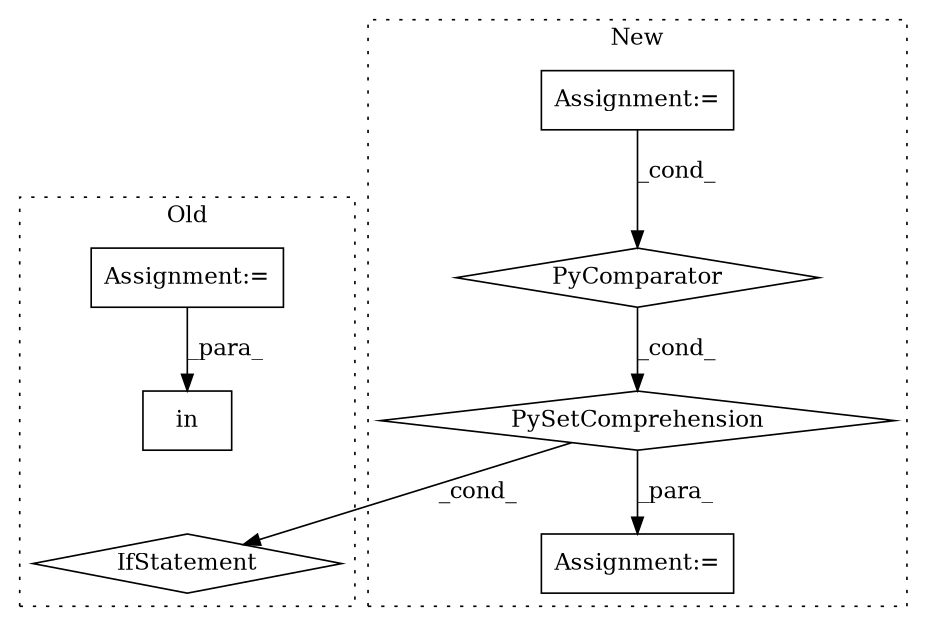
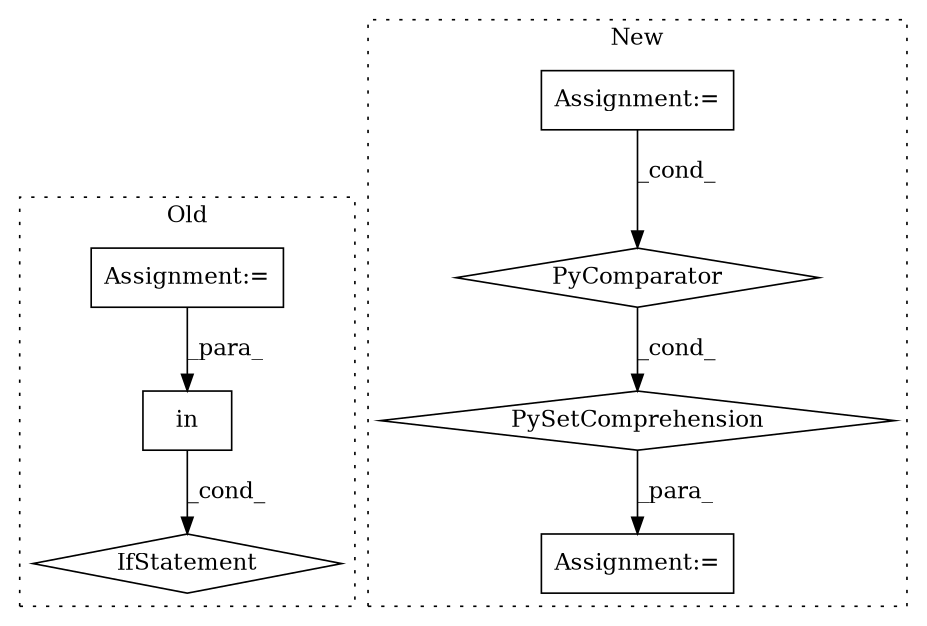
(415, 491) -> (187, 484)
